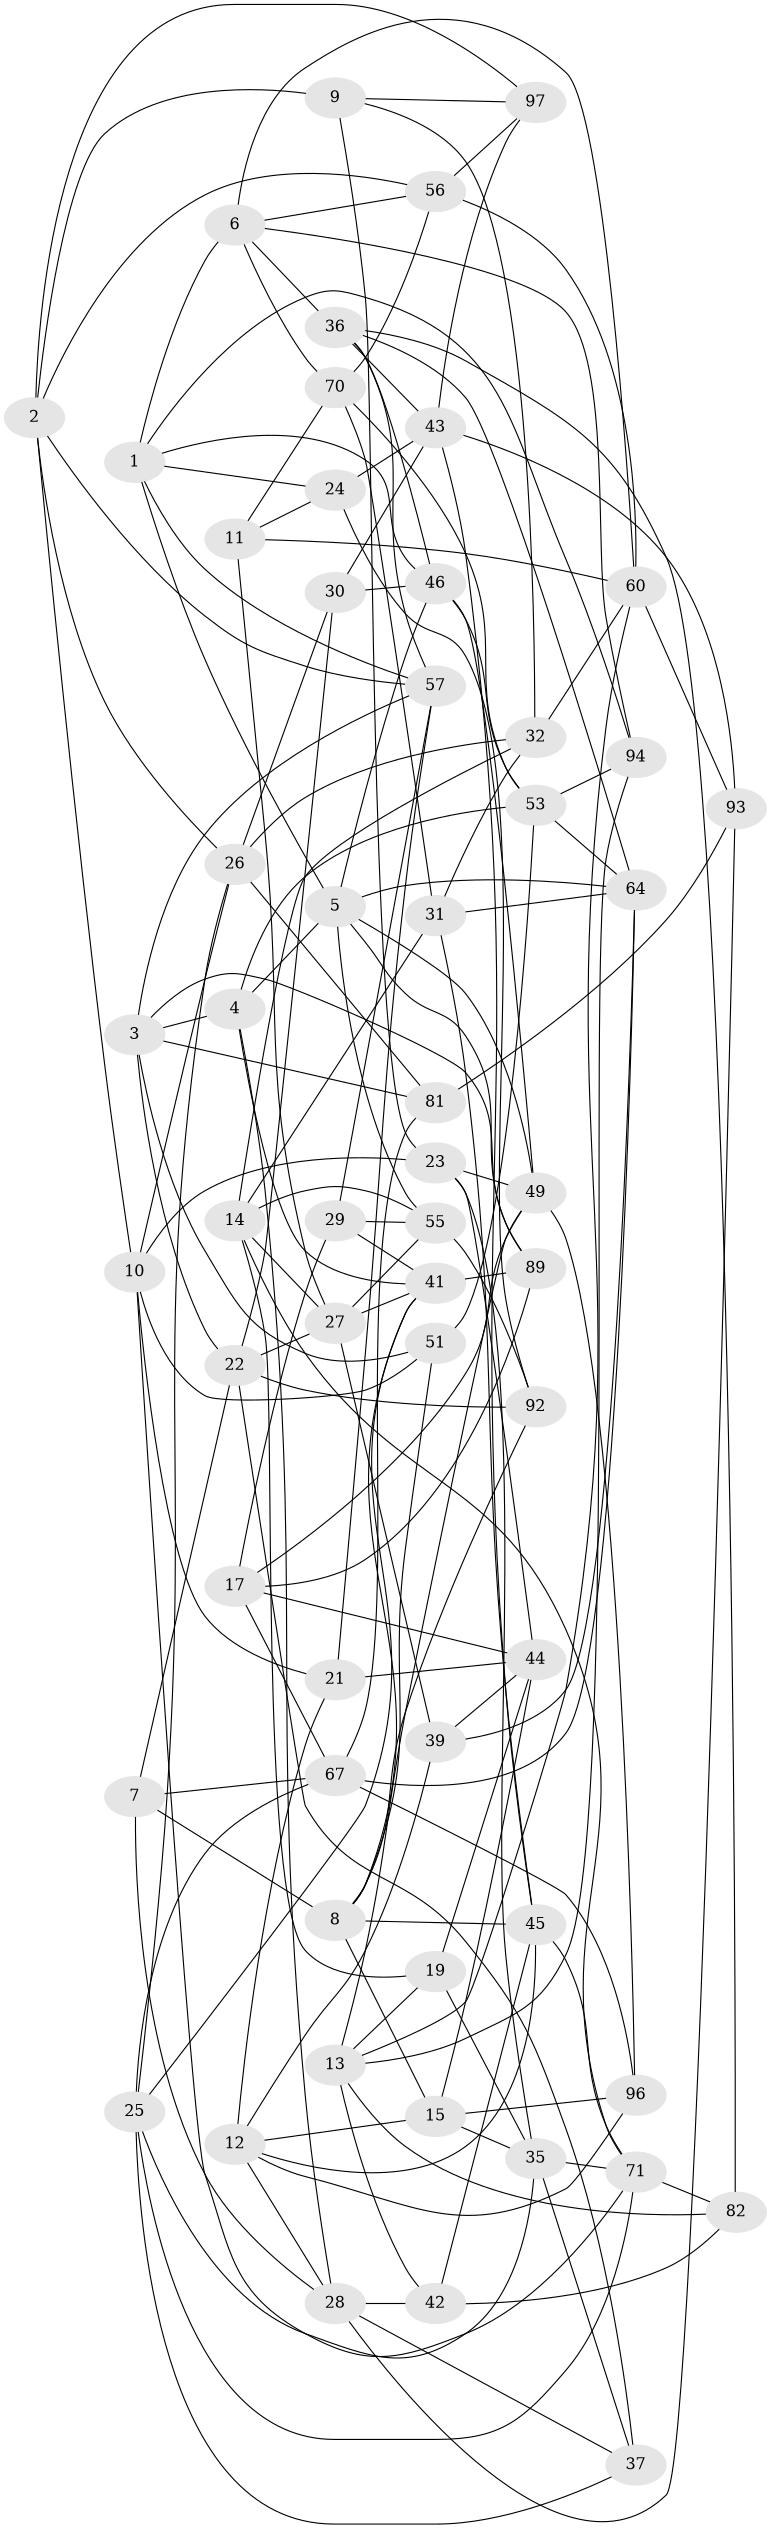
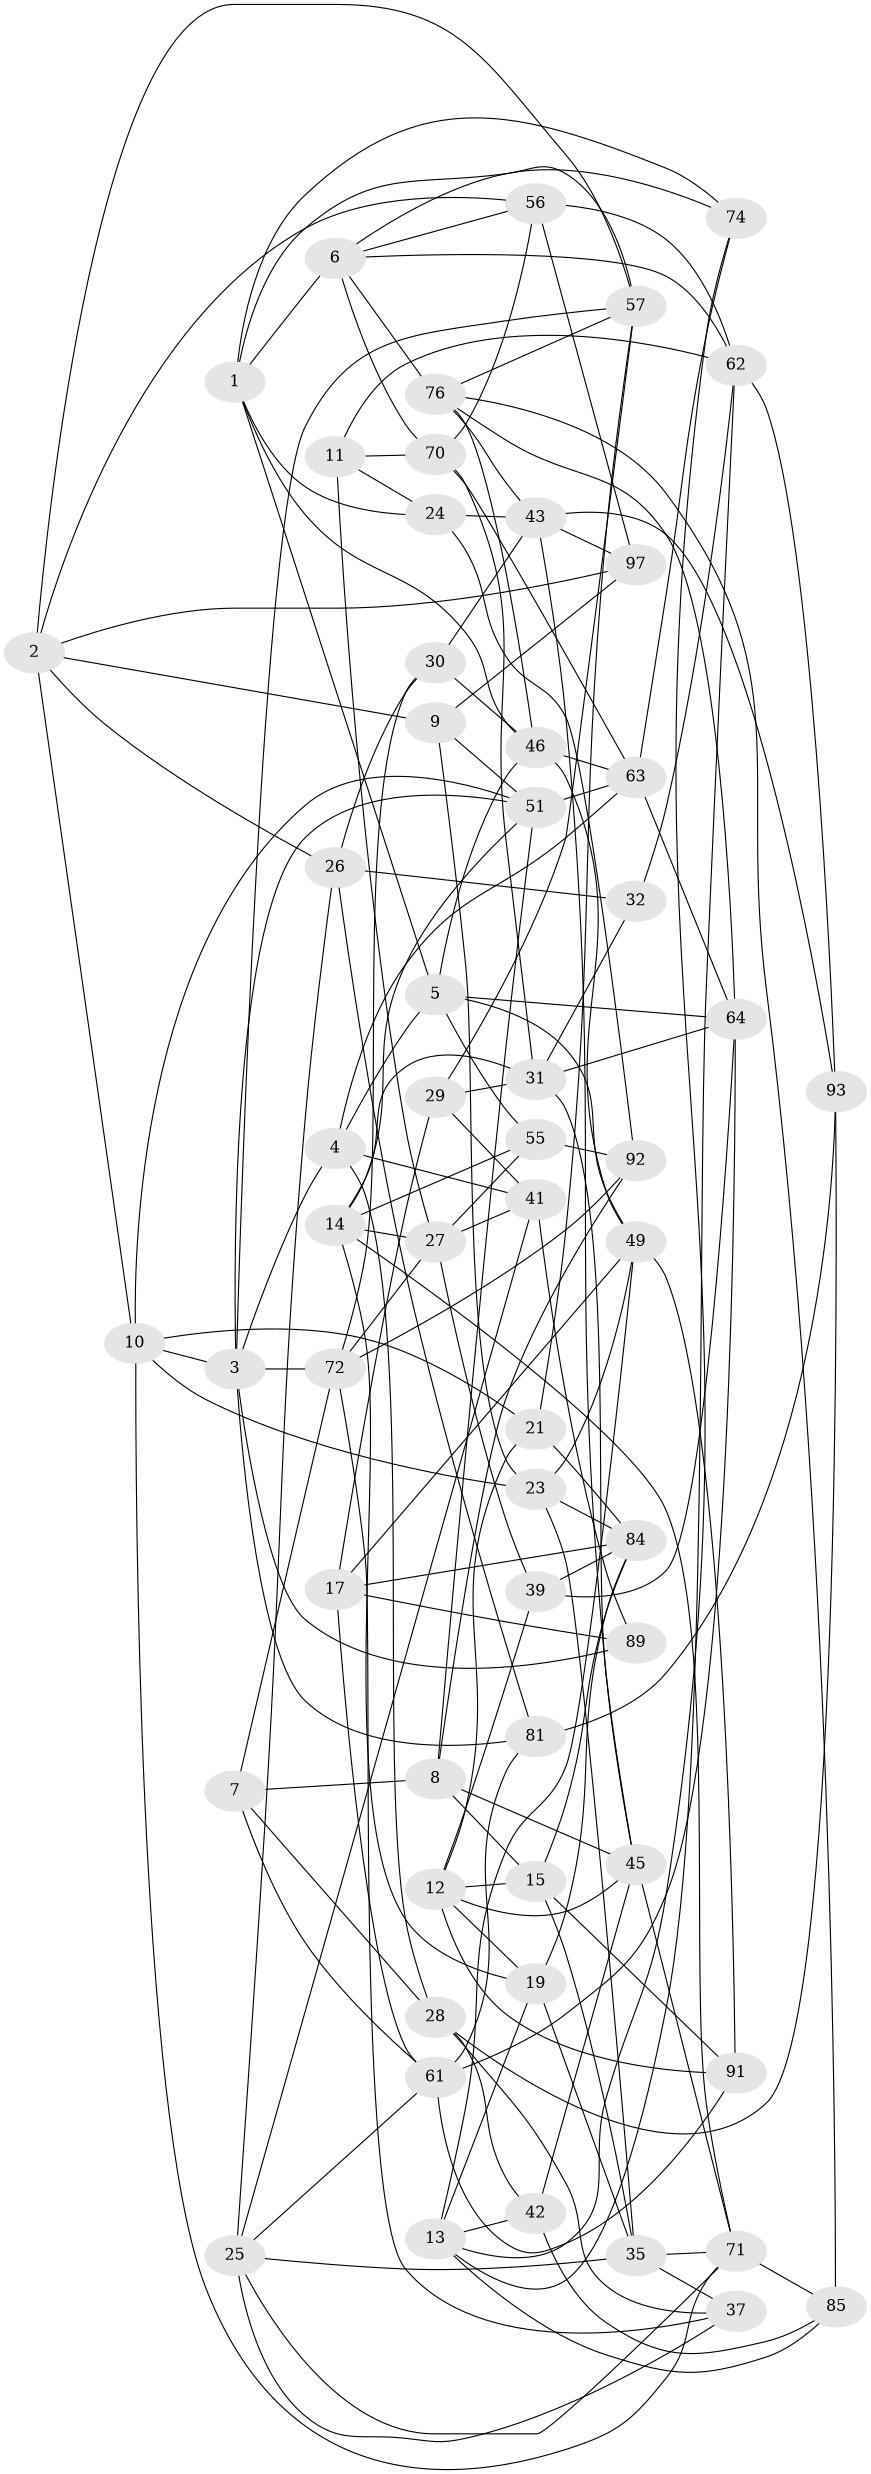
(335, 327) -> (436, 394)
(518, 376) -> (486, 765)
(636, 587) -> (736, 365)
(636, 757) -> (736, 218)
(536, 805) -> (636, 777)
(291, 918) -> (393, 998)
(480, 1064) -> none
(184, 1068) -> (185, 1356)
(393, 1222) -> (483, 1089)
(235, 1366) -> (335, 1369)
(382, 1601) -> none
(536, 1660) -> (636, 1540)
(335, 1776) -> (436, 2077)
(636, 2095) -> (736, 2073)
(736, 2212) -> (837, 2307)
(285, 2224) -> (476, 1927)
